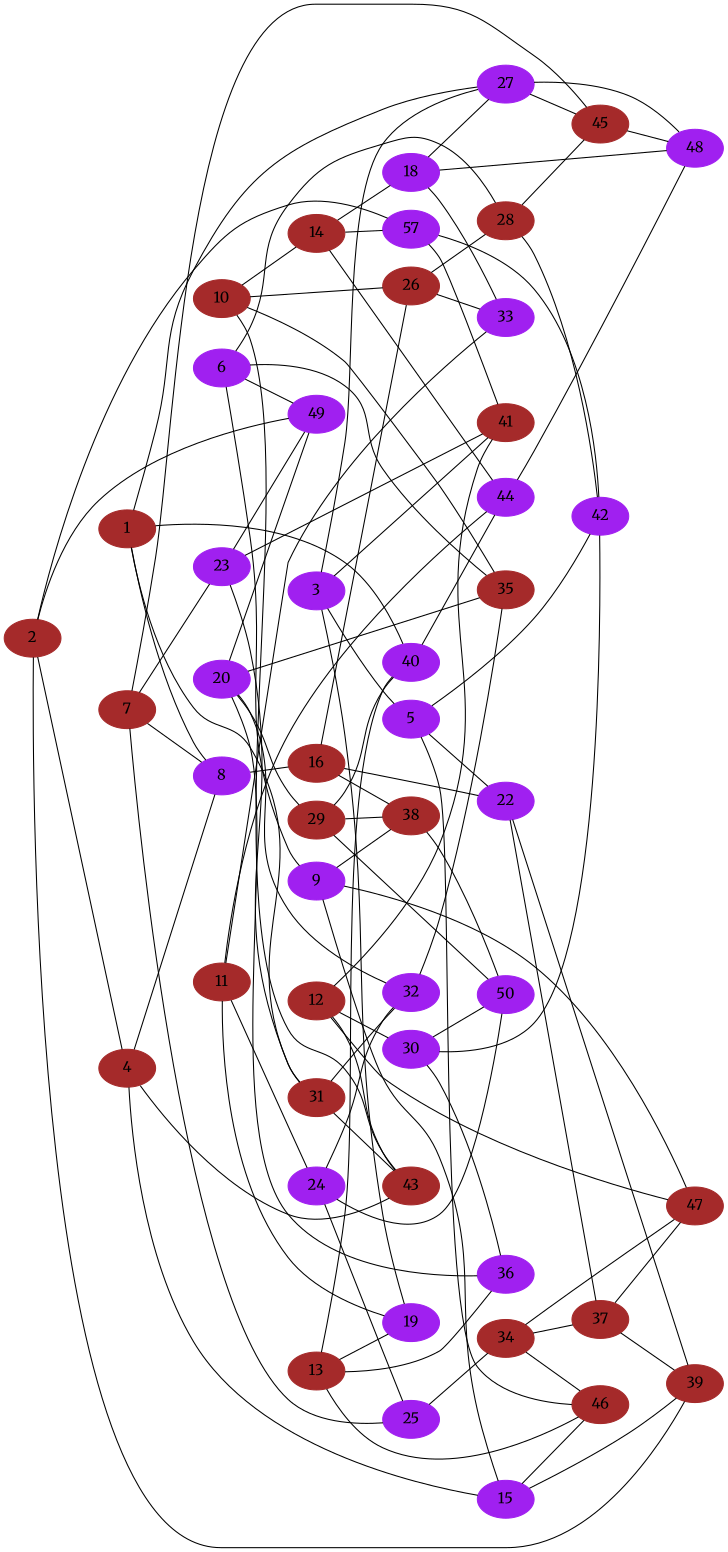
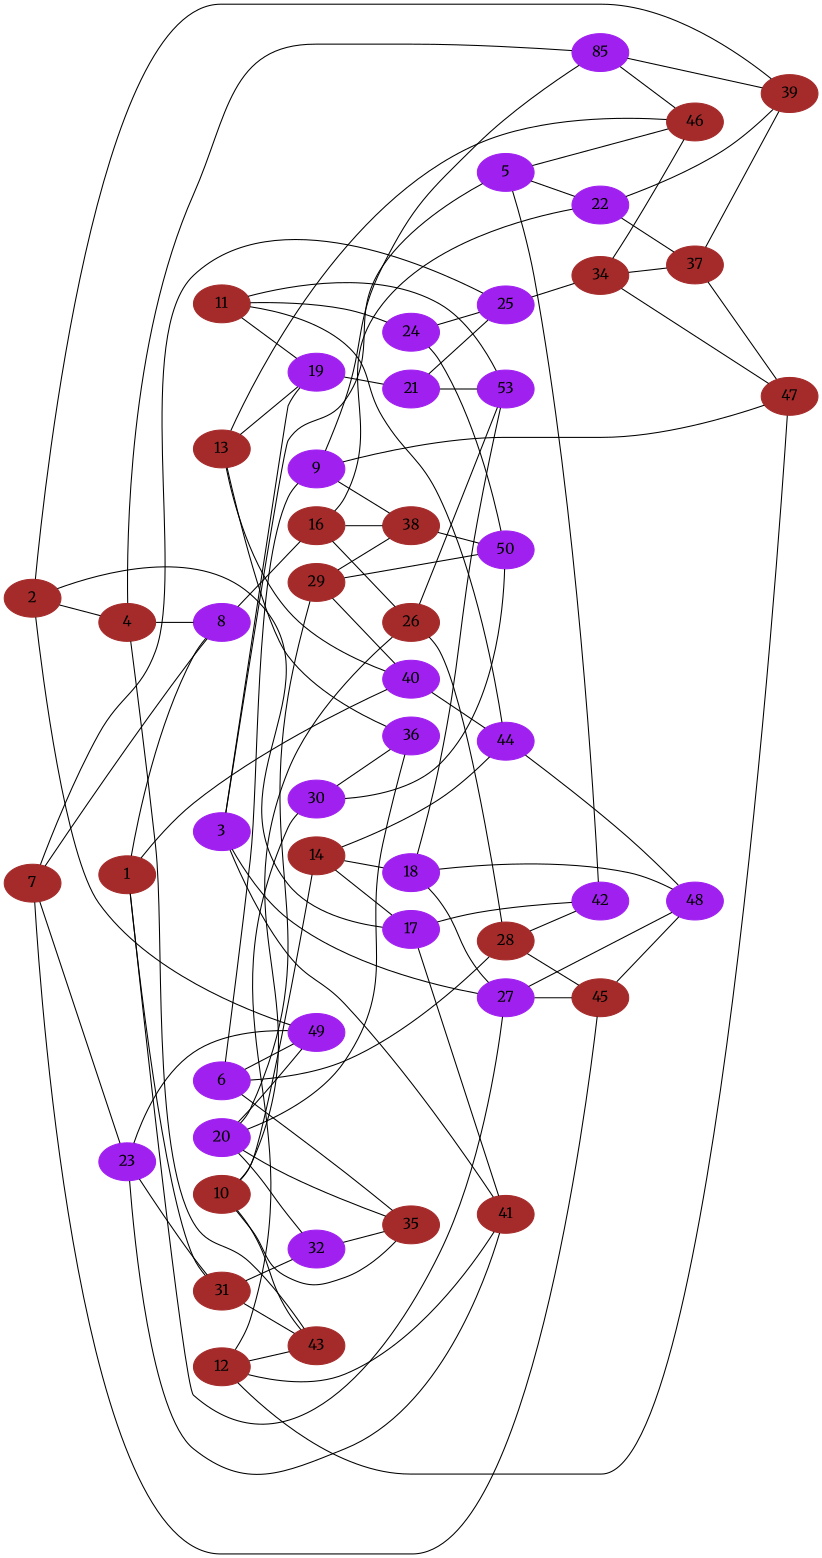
(411, 229) -> (411, 929)
(506, 318) -> (506, 389)
none -> (411, 389)
(587, 835) -> none
(357, 1086) -> none
(506, 1499) -> (600, 53)
